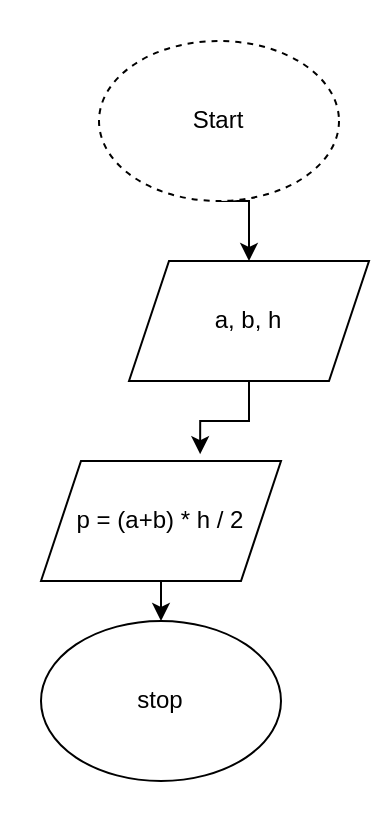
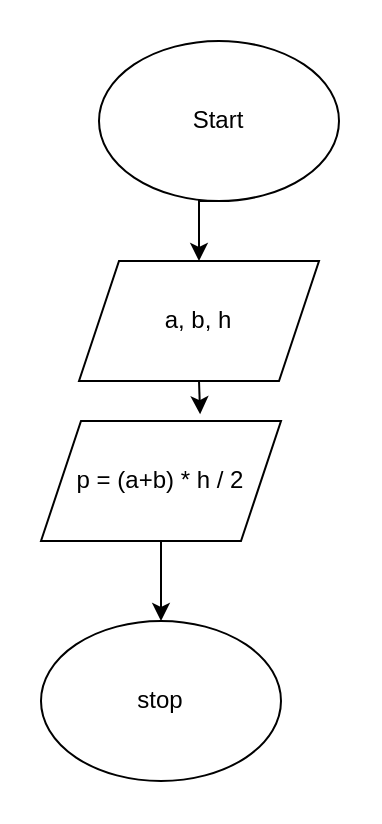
(219, 121) -> (219, 121)
(249, 321) -> (199, 321)
(161, 521) -> (161, 481)
